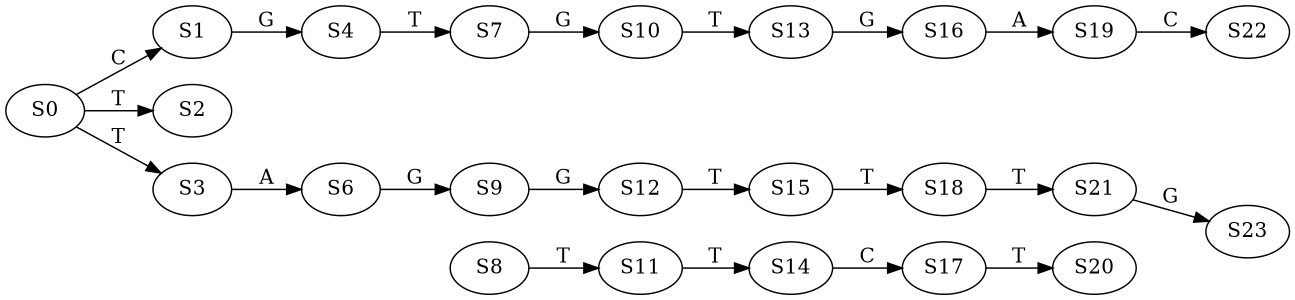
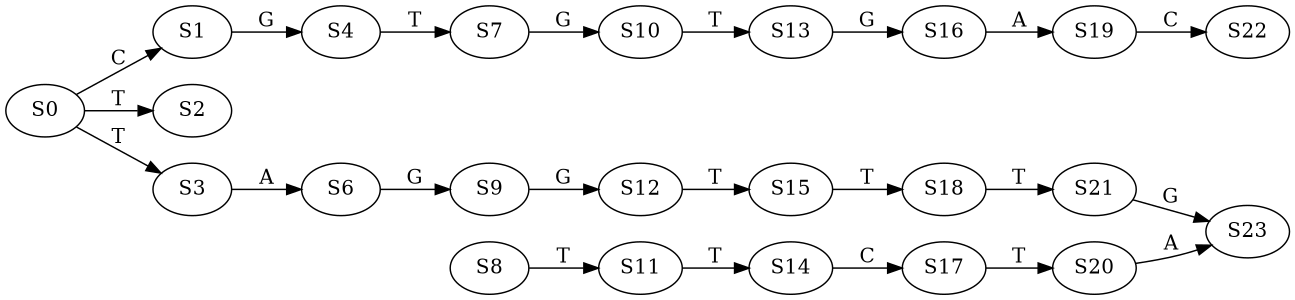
none -> (1167, 258)
